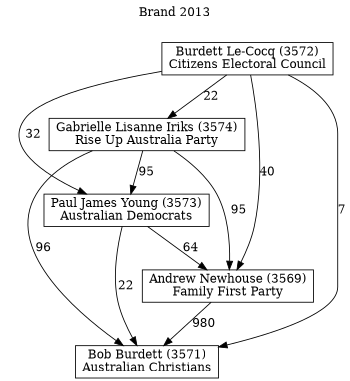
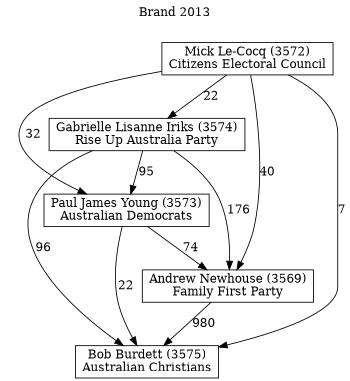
(247, 59) -> (247, 59)
(239, 210) -> (239, 210)
(191, 248) -> (191, 248)
(147, 362) -> (147, 362)
